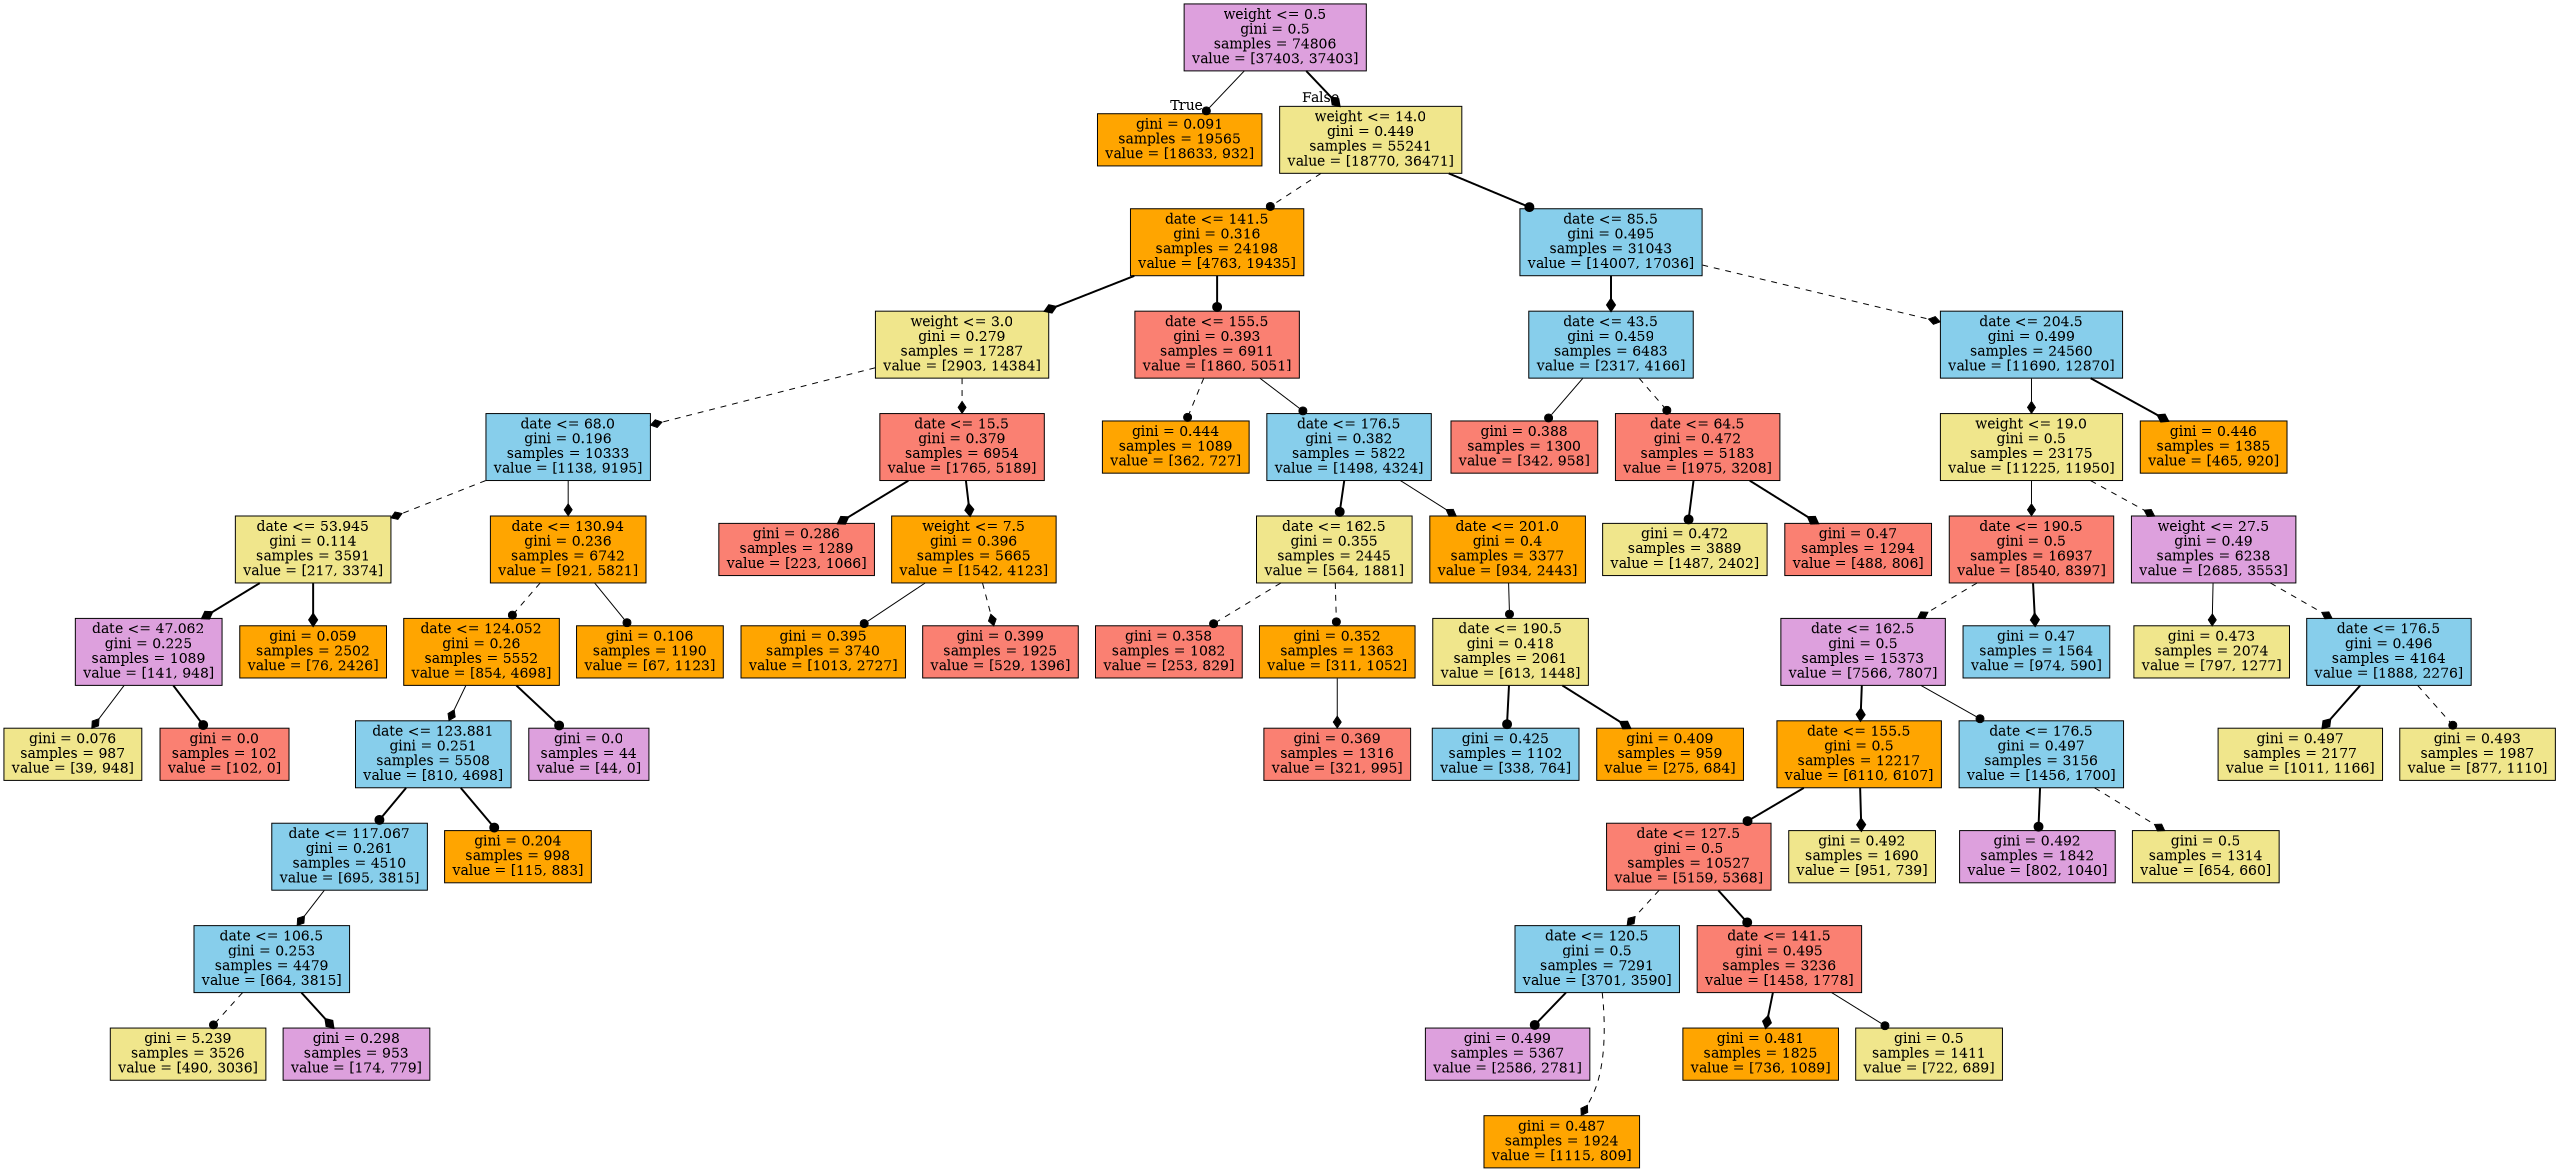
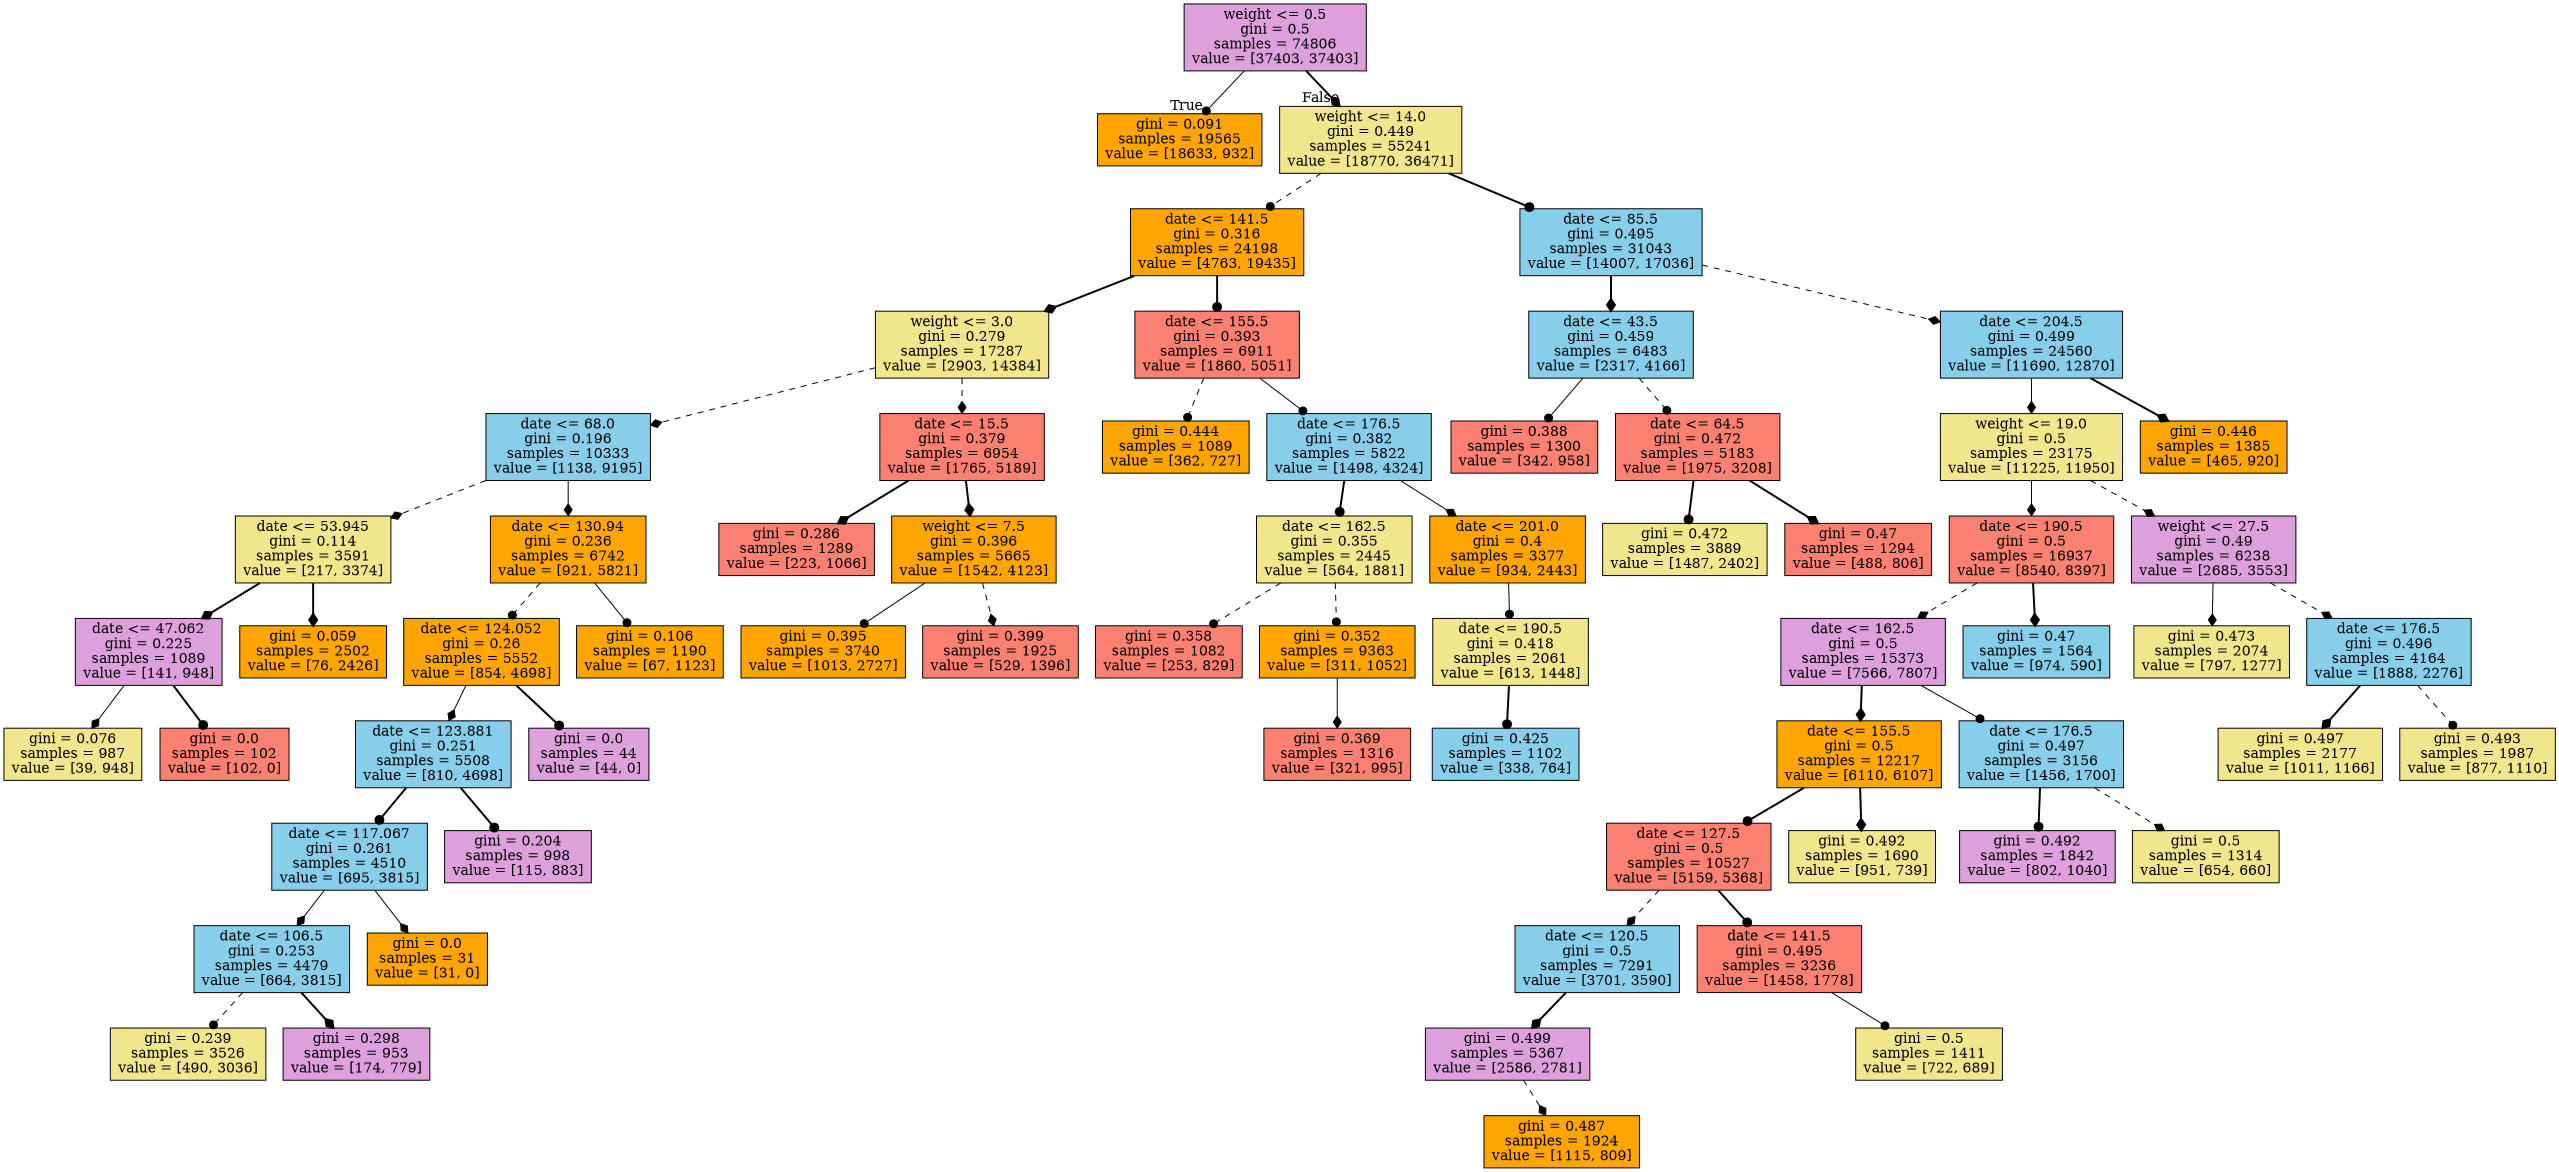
(1337, 652) -> (1337, 652)
(1670, 754) -> none
(518, 857) -> (518, 857)
none -> (427, 959)
(1552, 1007) -> (1552, 1007)
(1603, 1050) -> (1531, 1093)
(188, 1054) -> (188, 1054)
(1761, 1054) -> none
